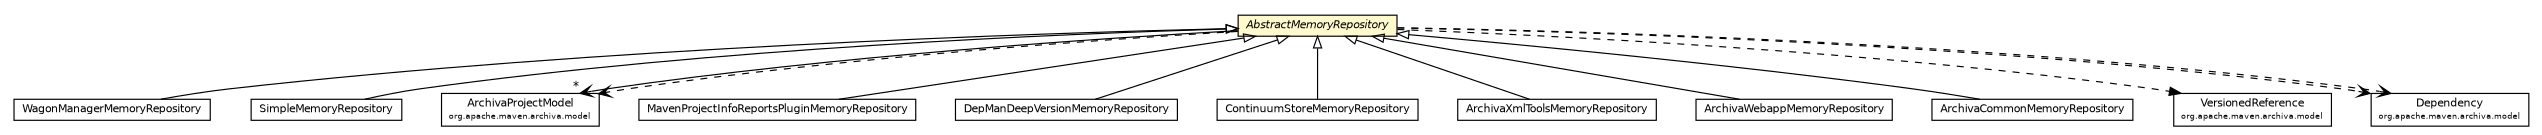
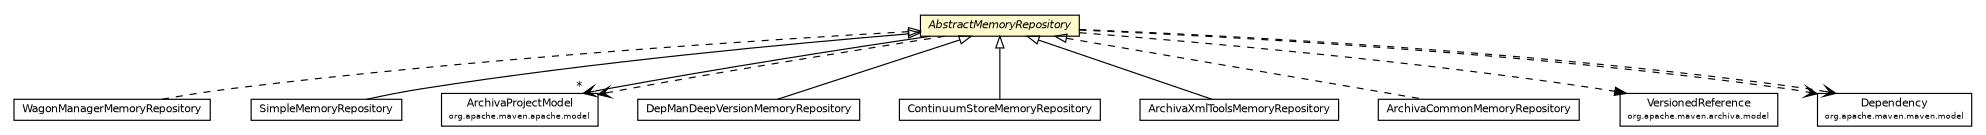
(692, 51) -> (535, 58)
(1695, 63) -> (1245, 69)
(777, 110) -> none
(1794, 110) -> none
(520, 116) -> (520, 116)
(2450, 116) -> (1895, 116)
